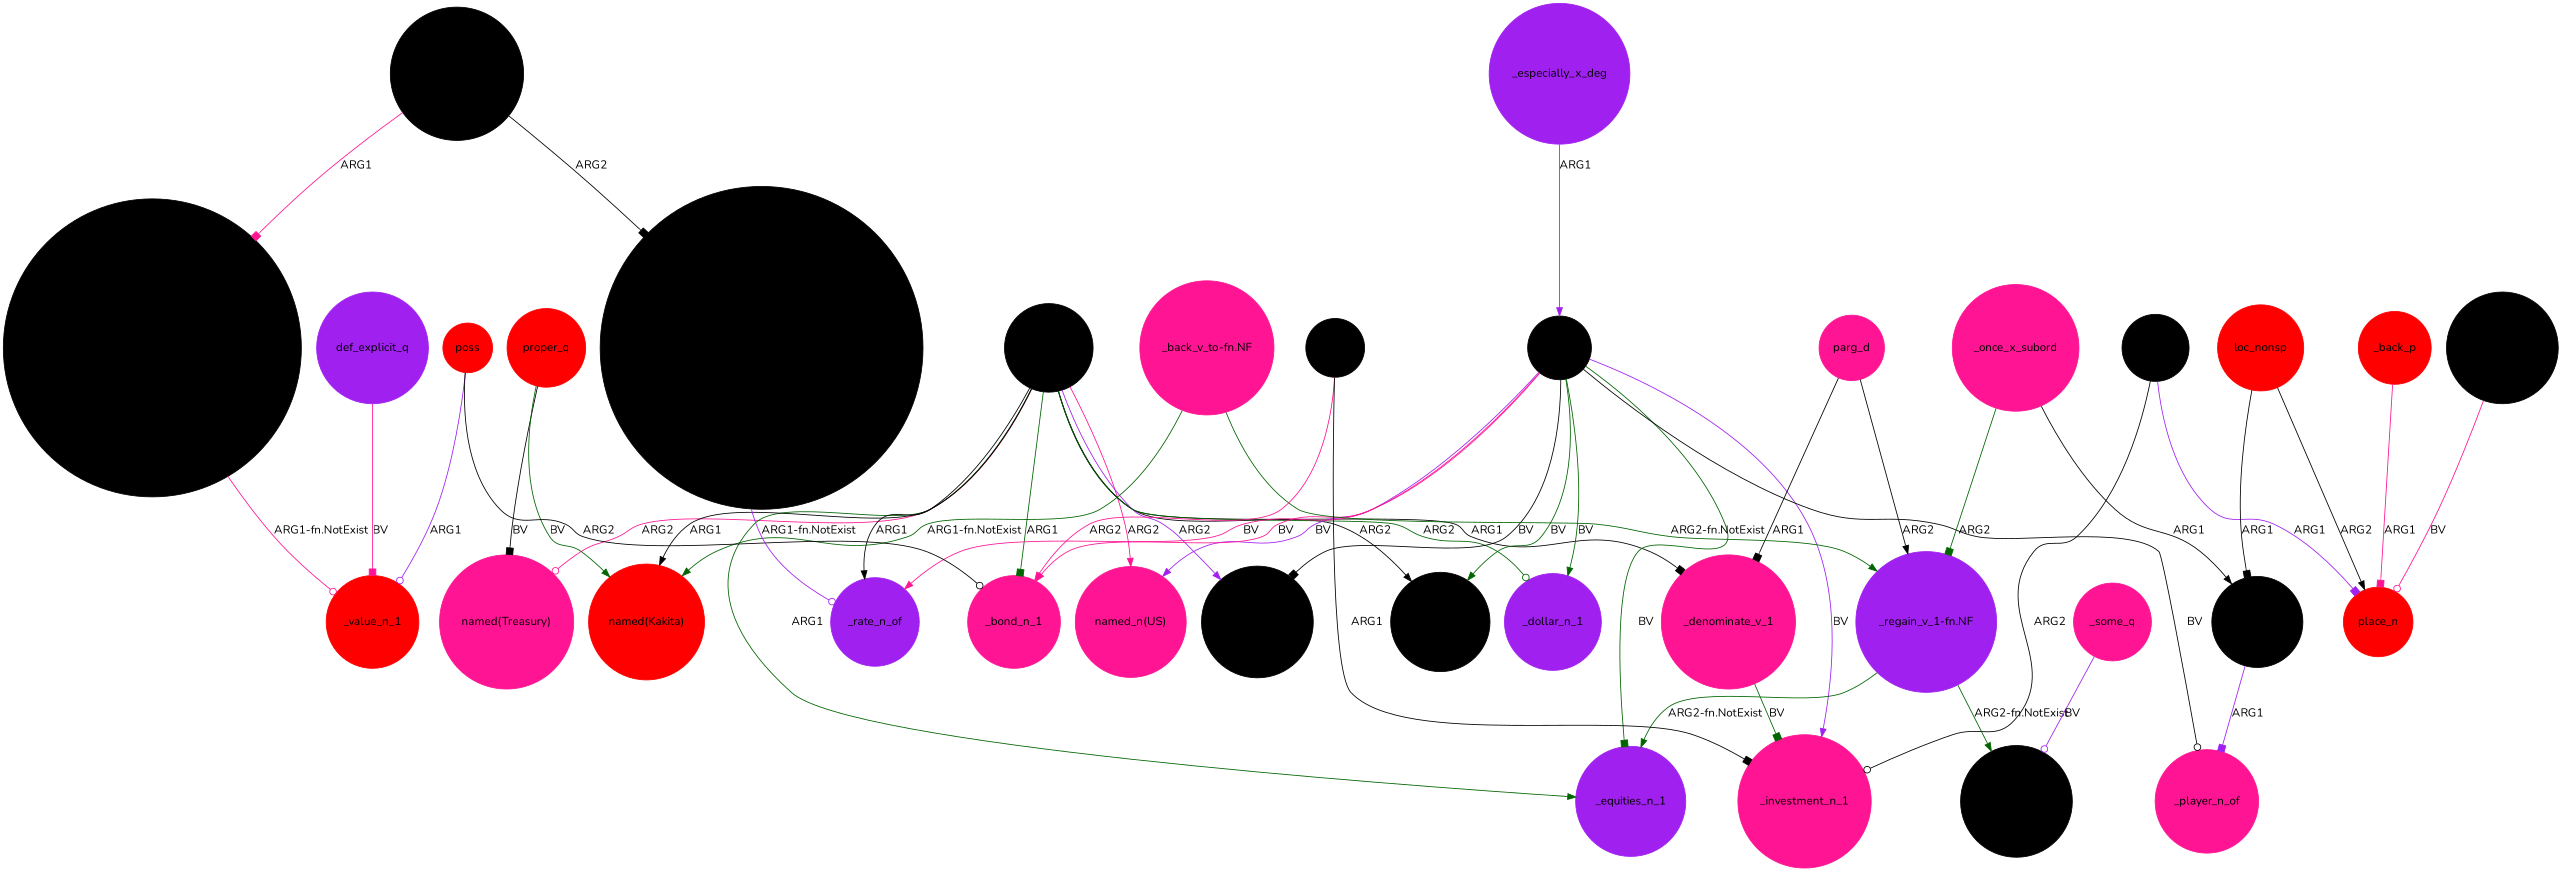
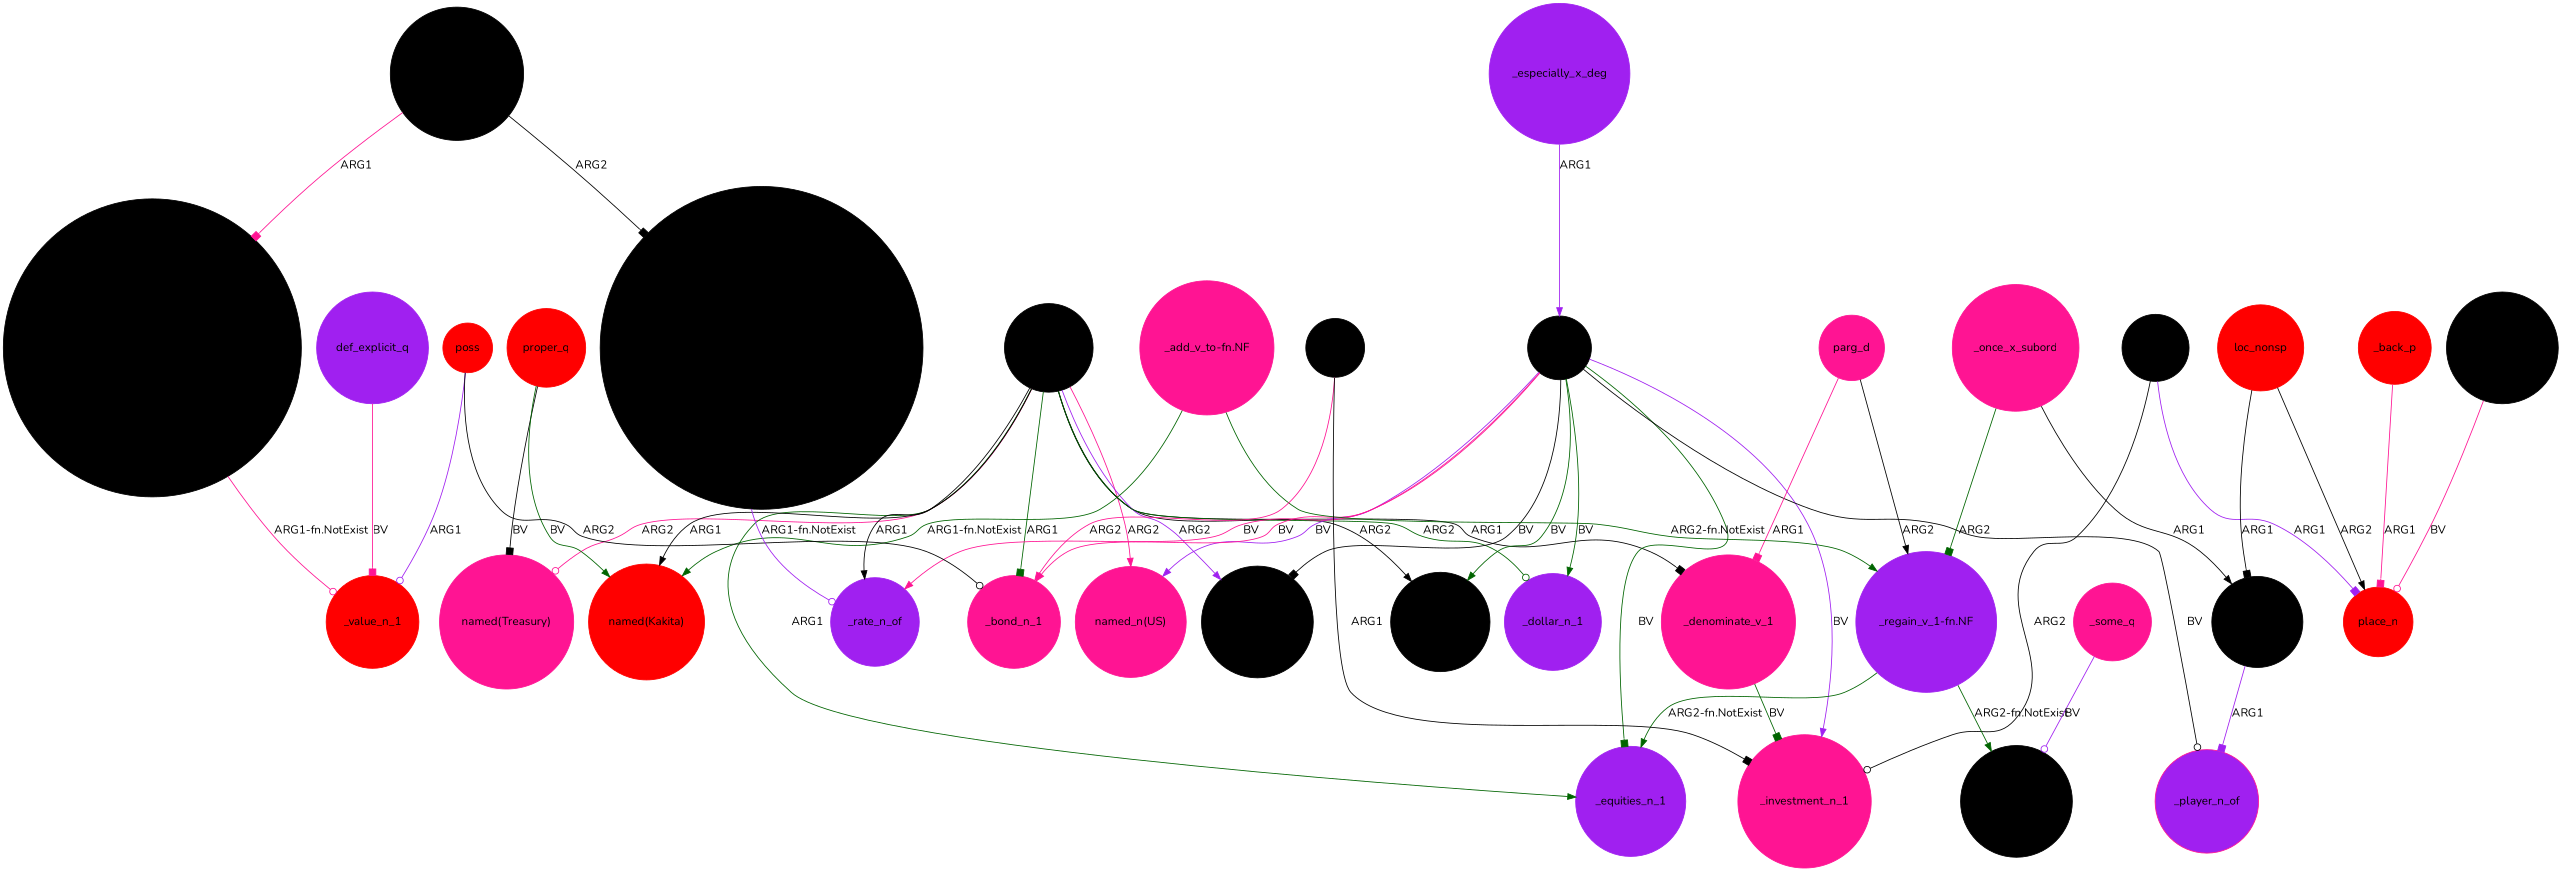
(1207, 348) -> (1207, 348)
(1799, 465) -> (1799, 465)
(2207, 801) -> (2207, 801)
